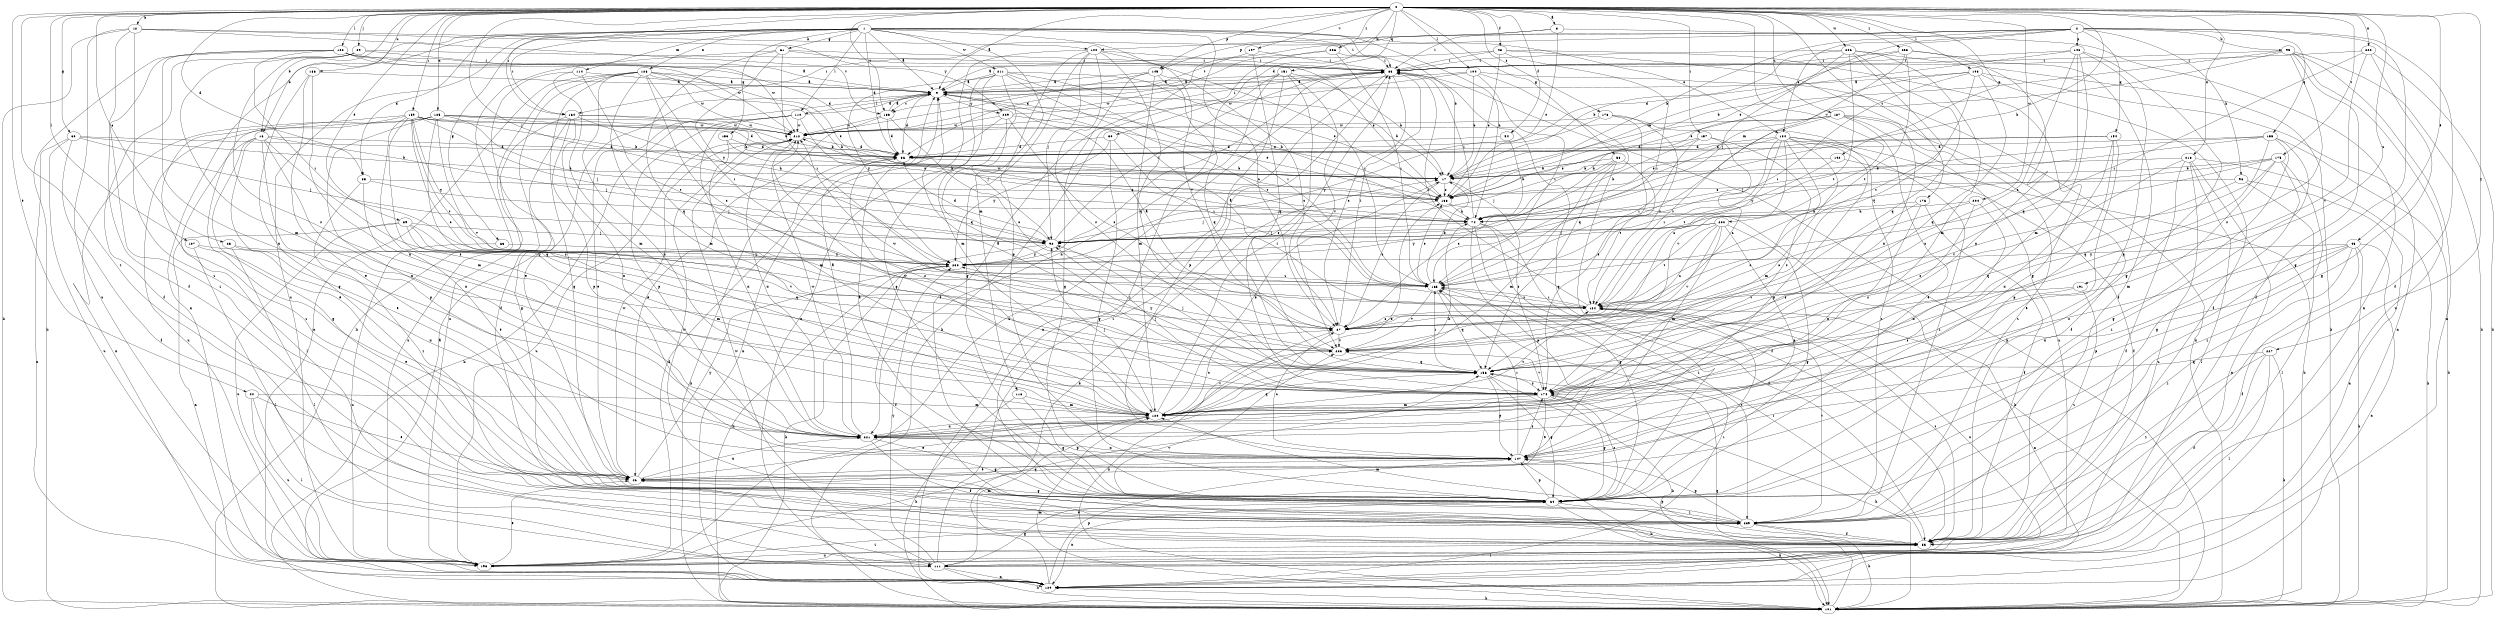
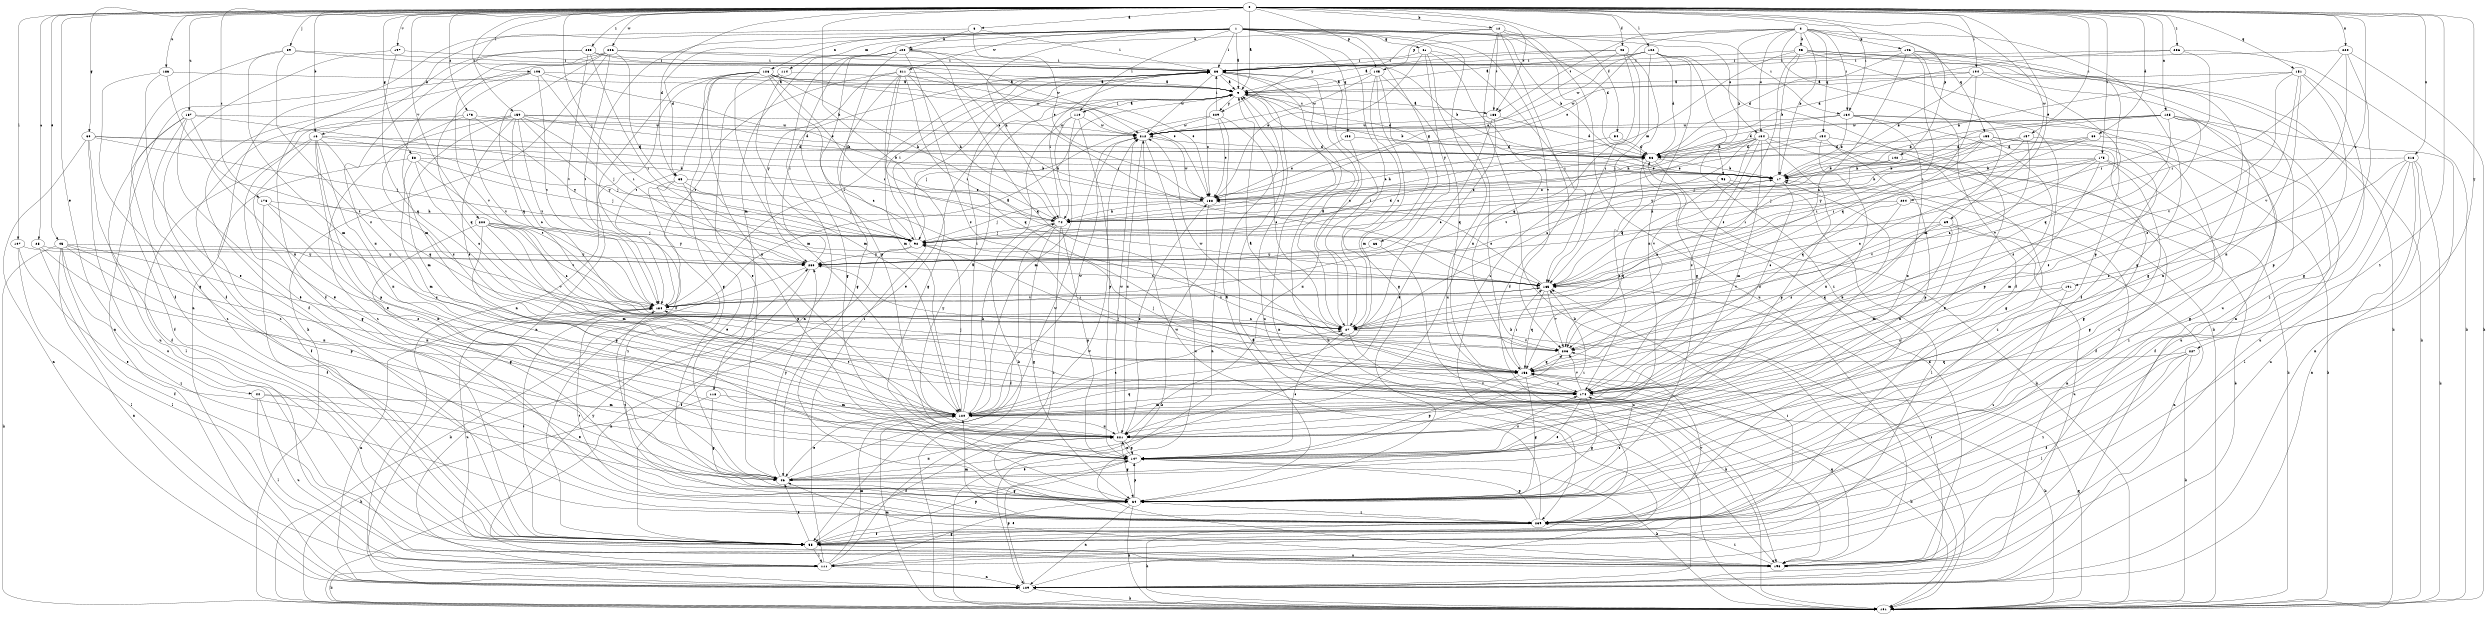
(482, 268) -> none
none -> (854, 401)
